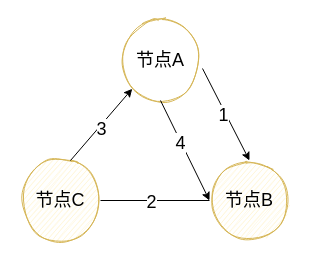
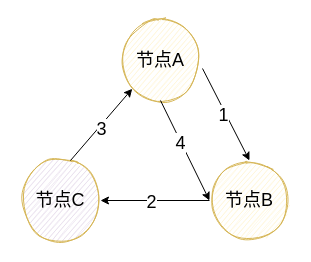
(161, 61) -> (161, 61)
(61, 201) -> (61, 201)
(106, 201) -> (108, 201)
